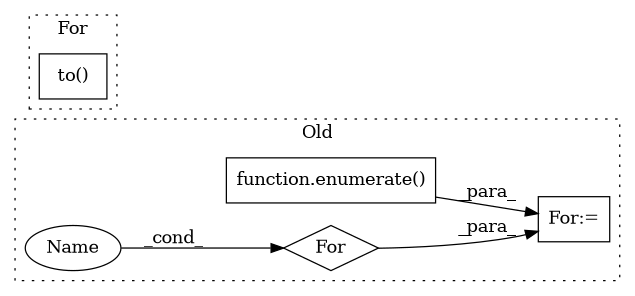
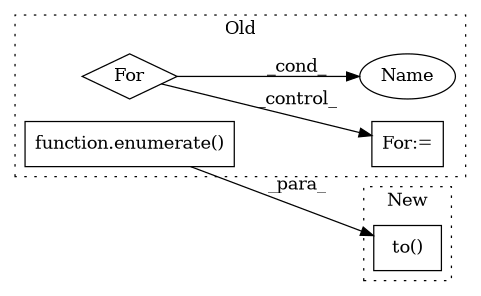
(73, 29) -> (408, 201)
(481, 204) -> (276, 199)
(487, 227) -> (297, 100)
(196, 248) -> (262, 76)
